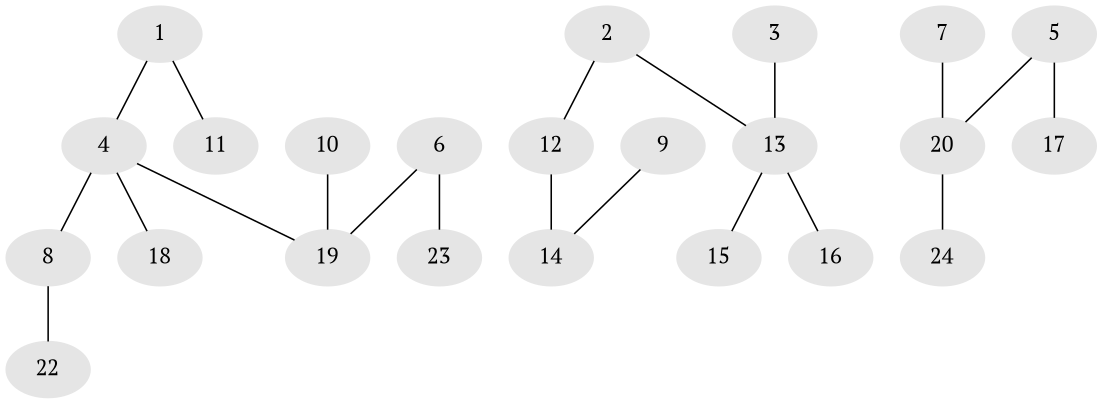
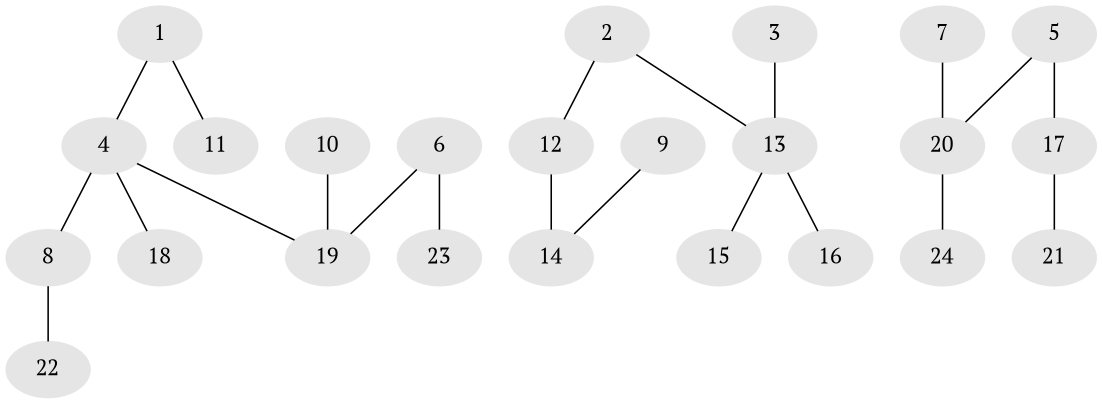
none -> (1054, 258)
